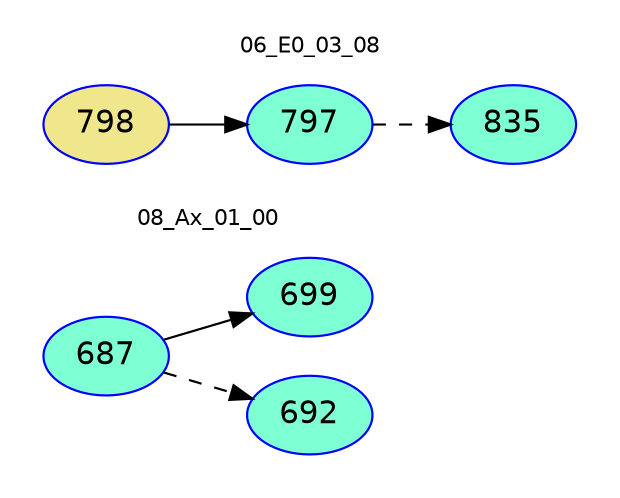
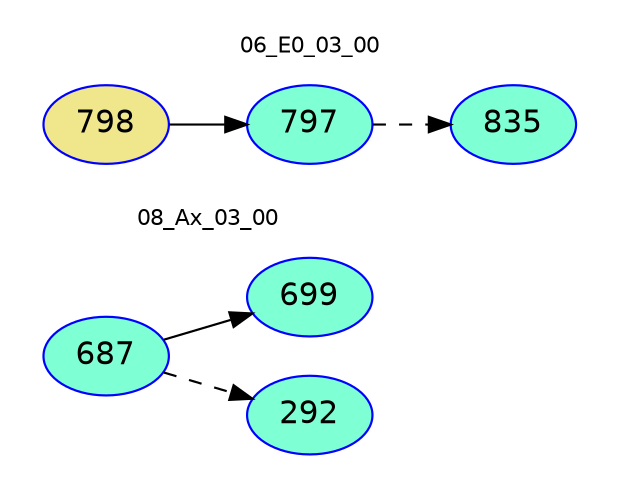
(310, 47) -> (310, 47)
(208, 220) -> (208, 220)
(310, 415) -> (310, 415)
